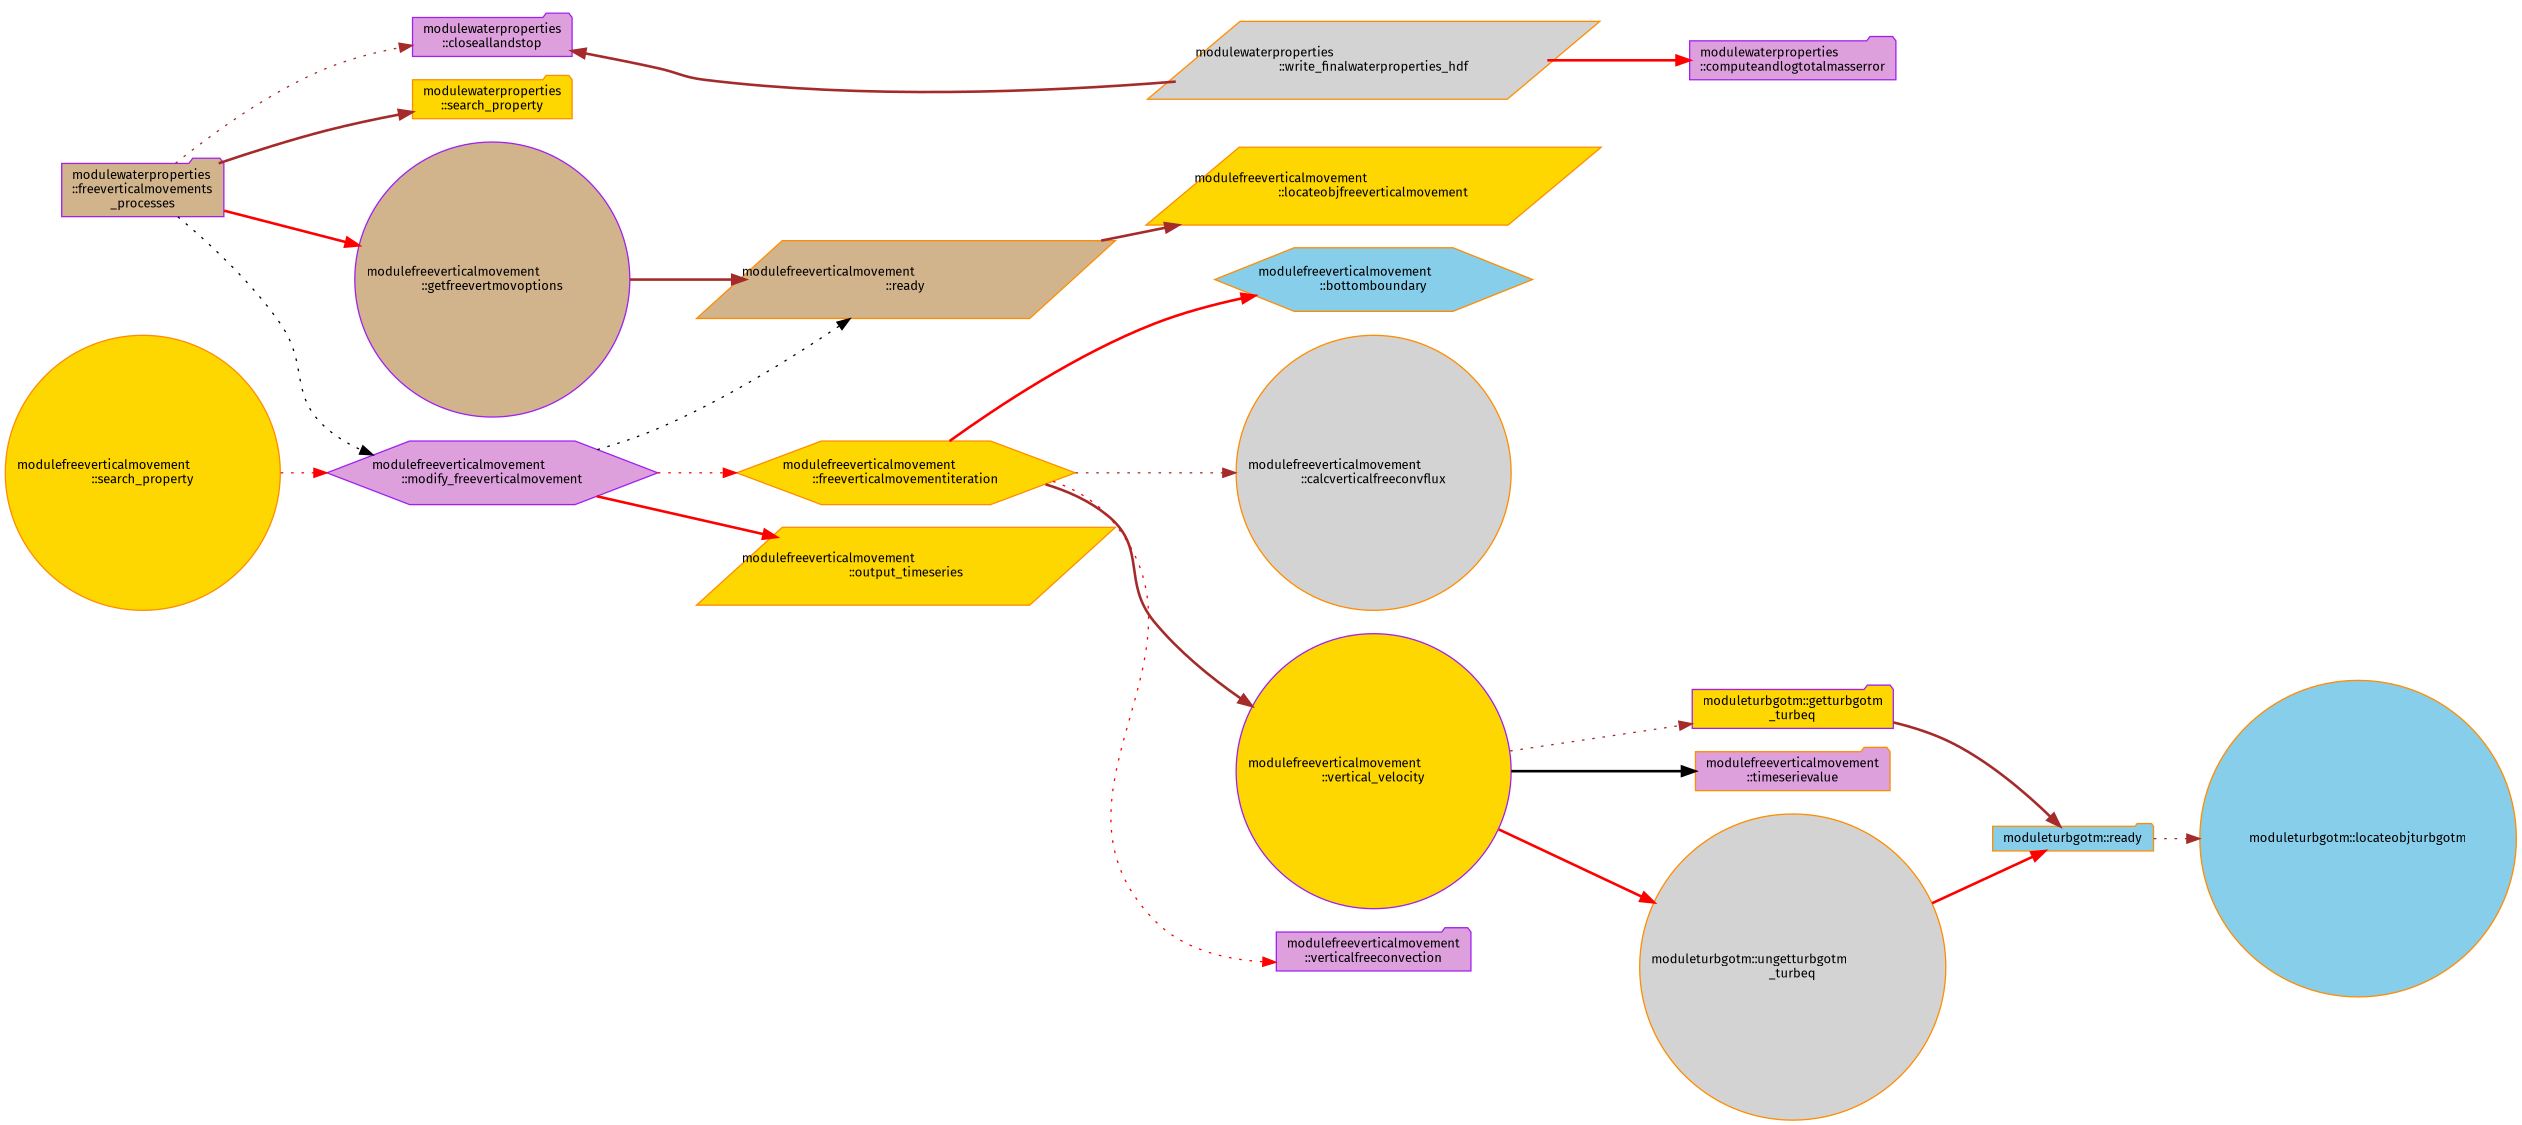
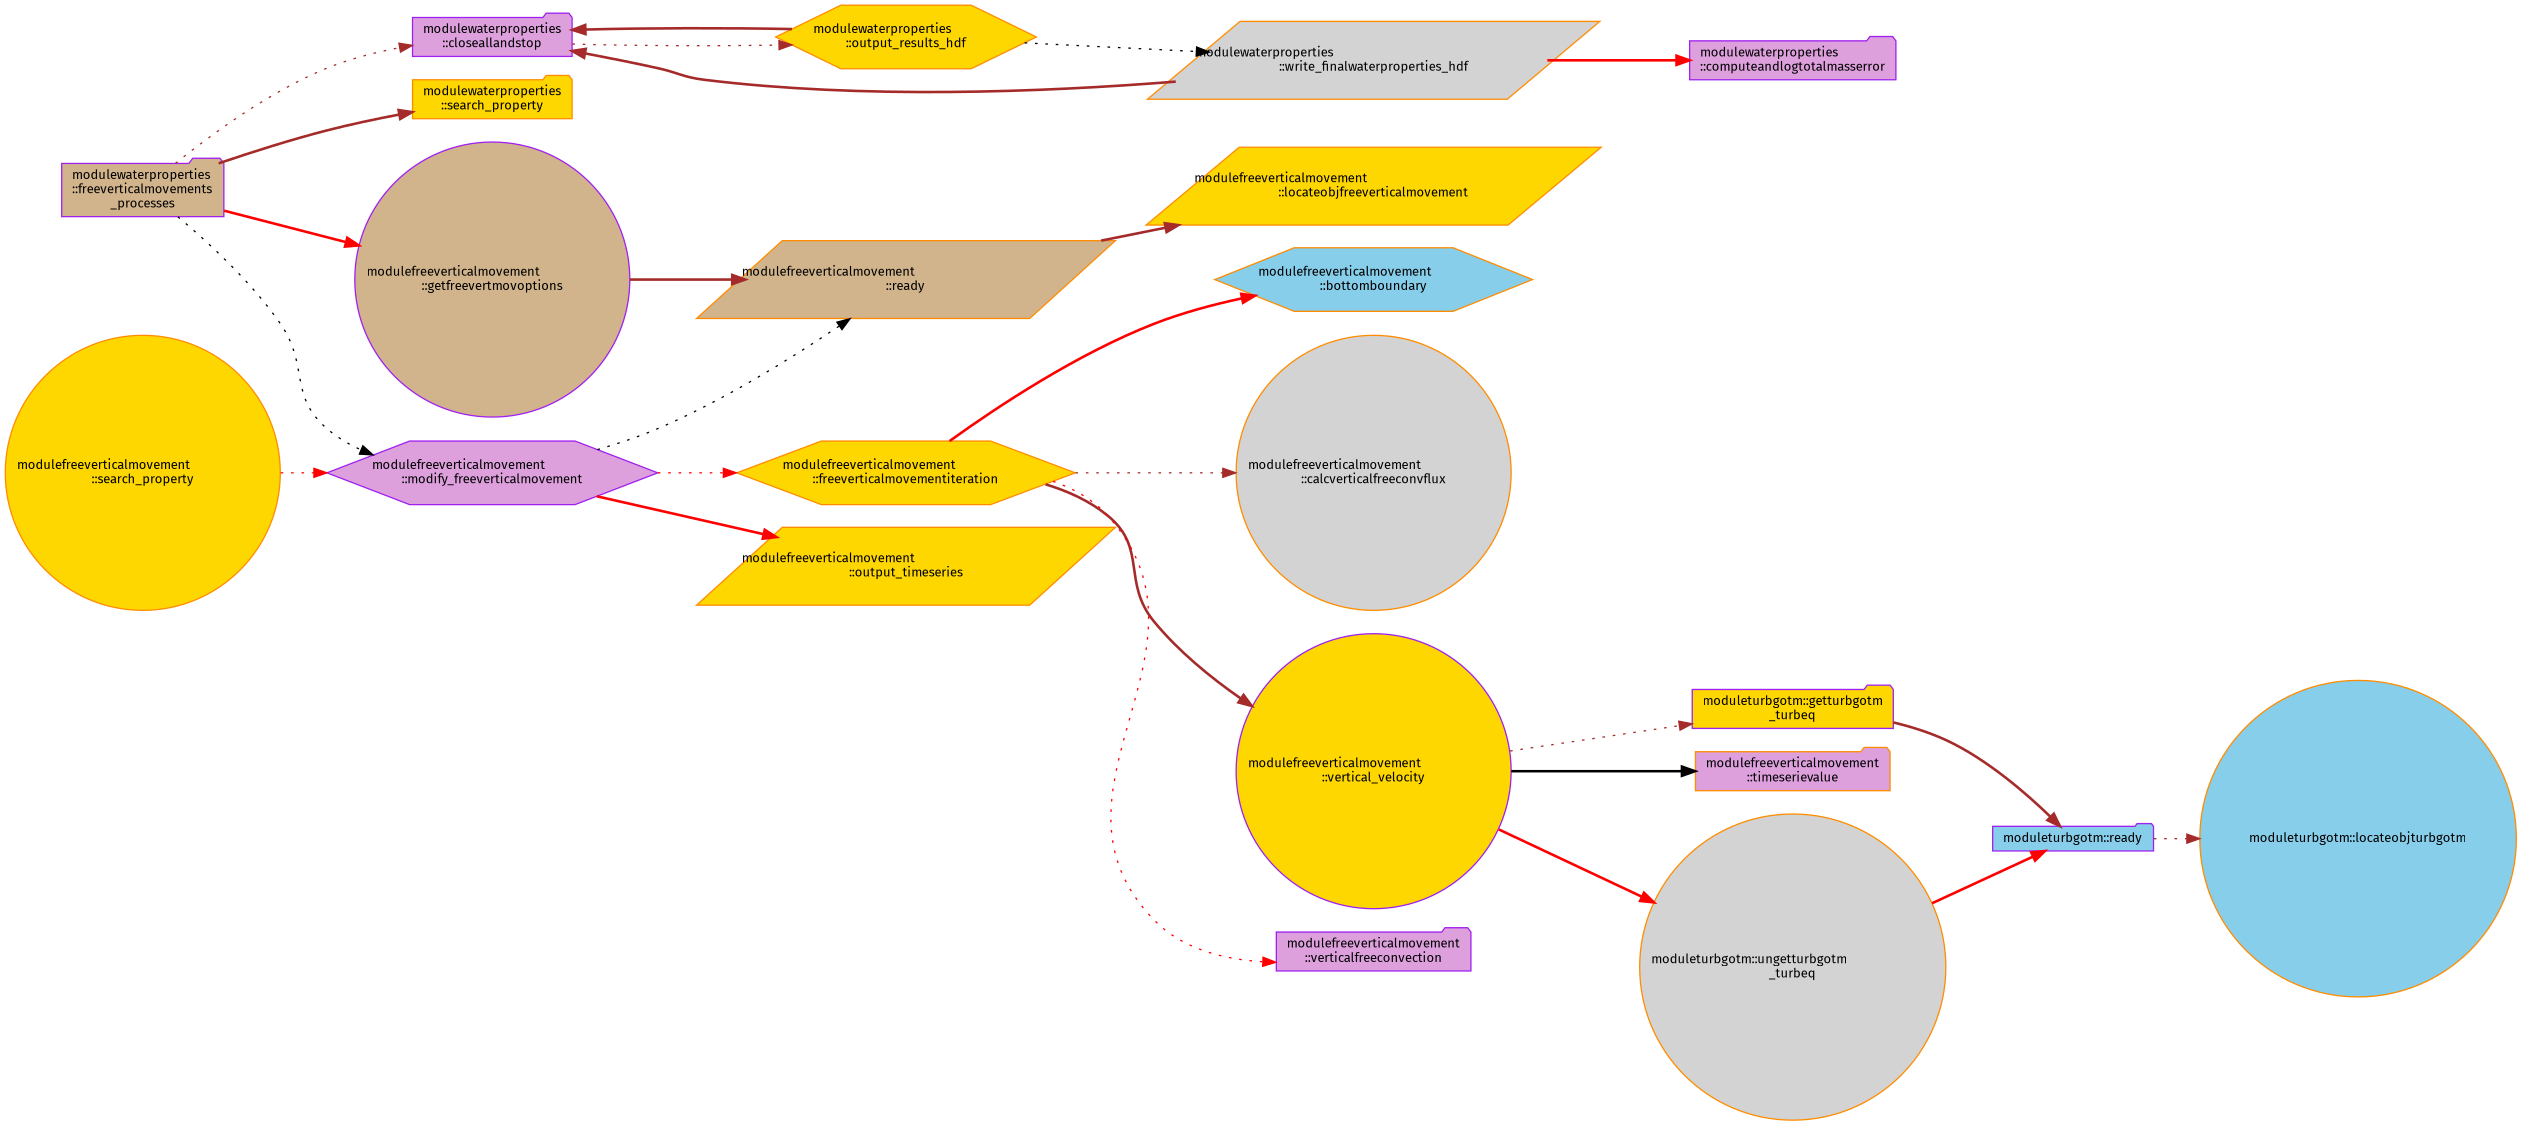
none -> (906, 37)
(2073, 839) -> (2073, 839)
